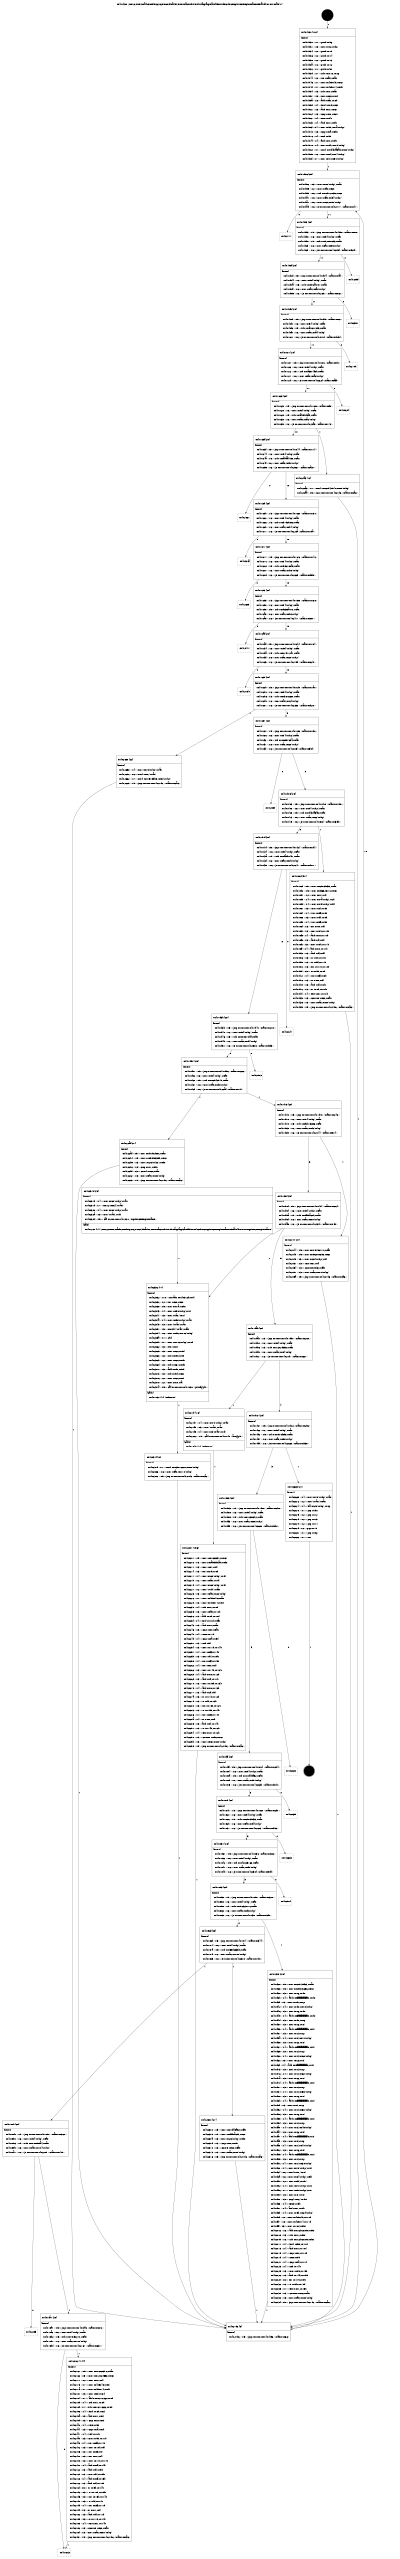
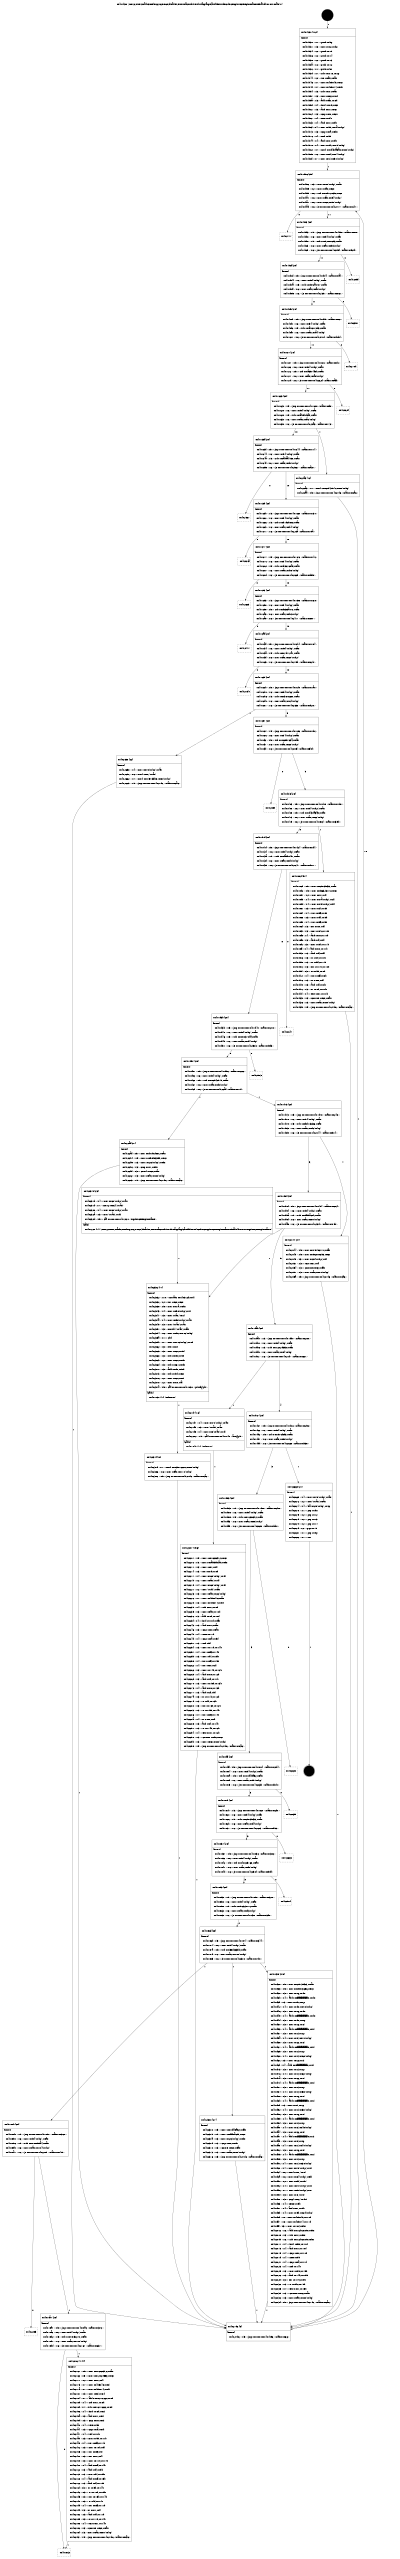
(273, 1944) -> (264, 1967)
